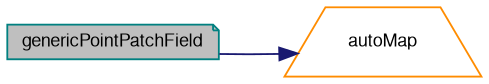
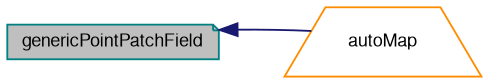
(249, 54) -> (275, 30)
